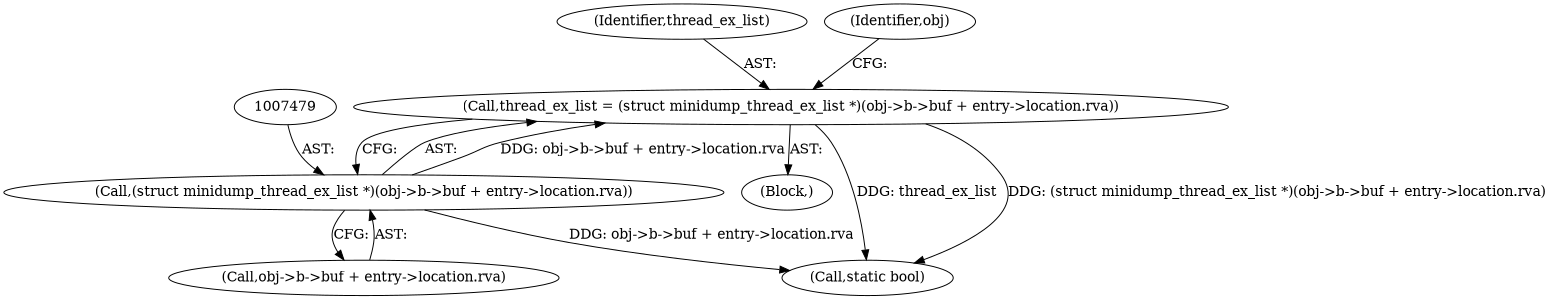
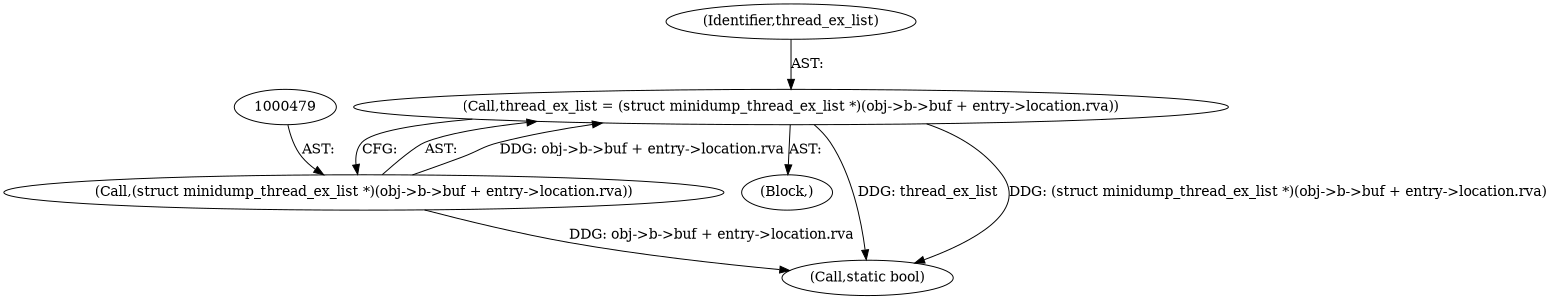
(900, 22) -> none
(285, 107) -> (285, 107)
(364, 278) -> none
